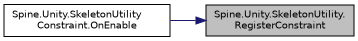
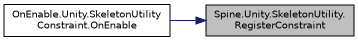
(87, 20) -> (87, 20)
